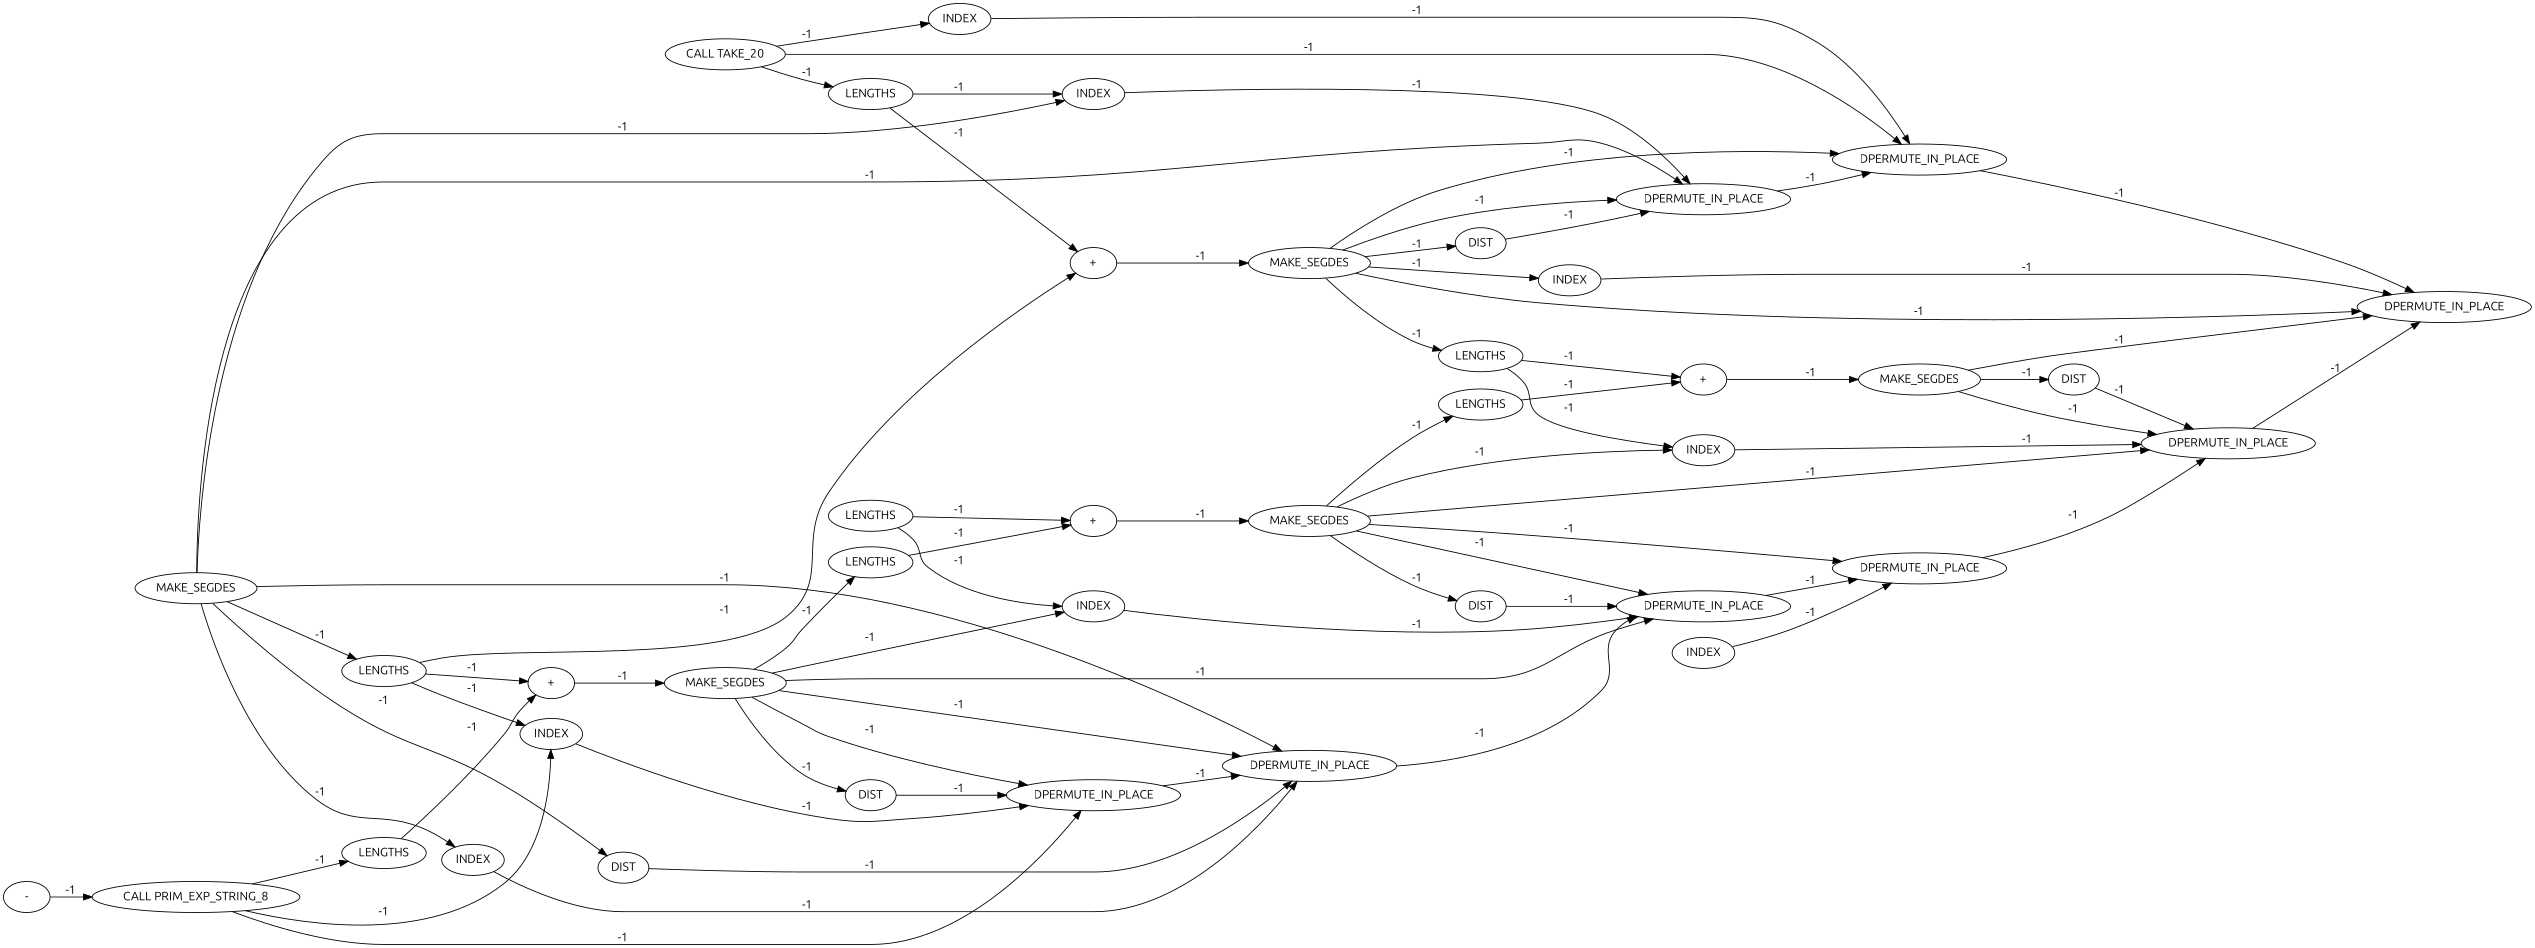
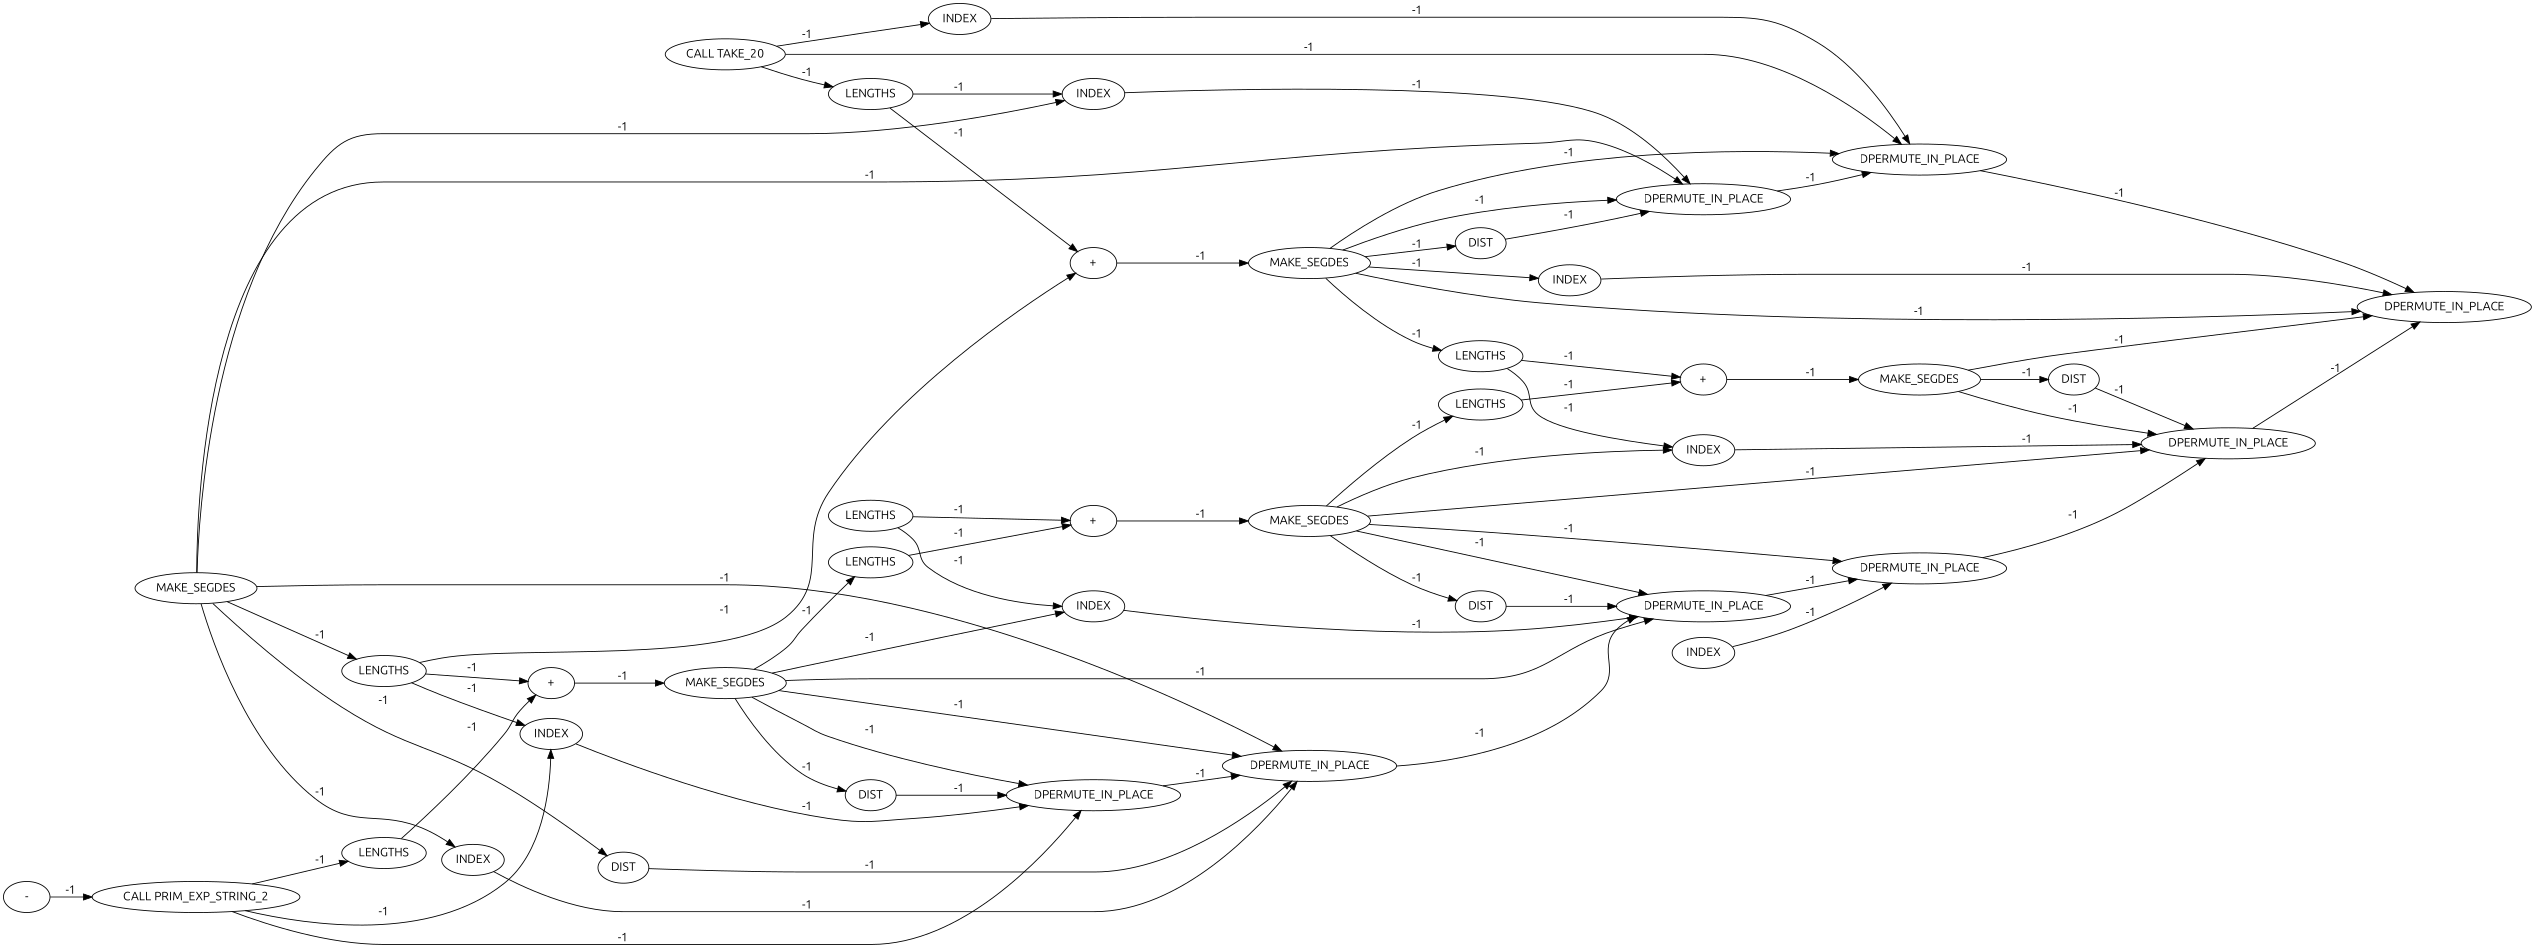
(196, 897) -> (196, 897)
